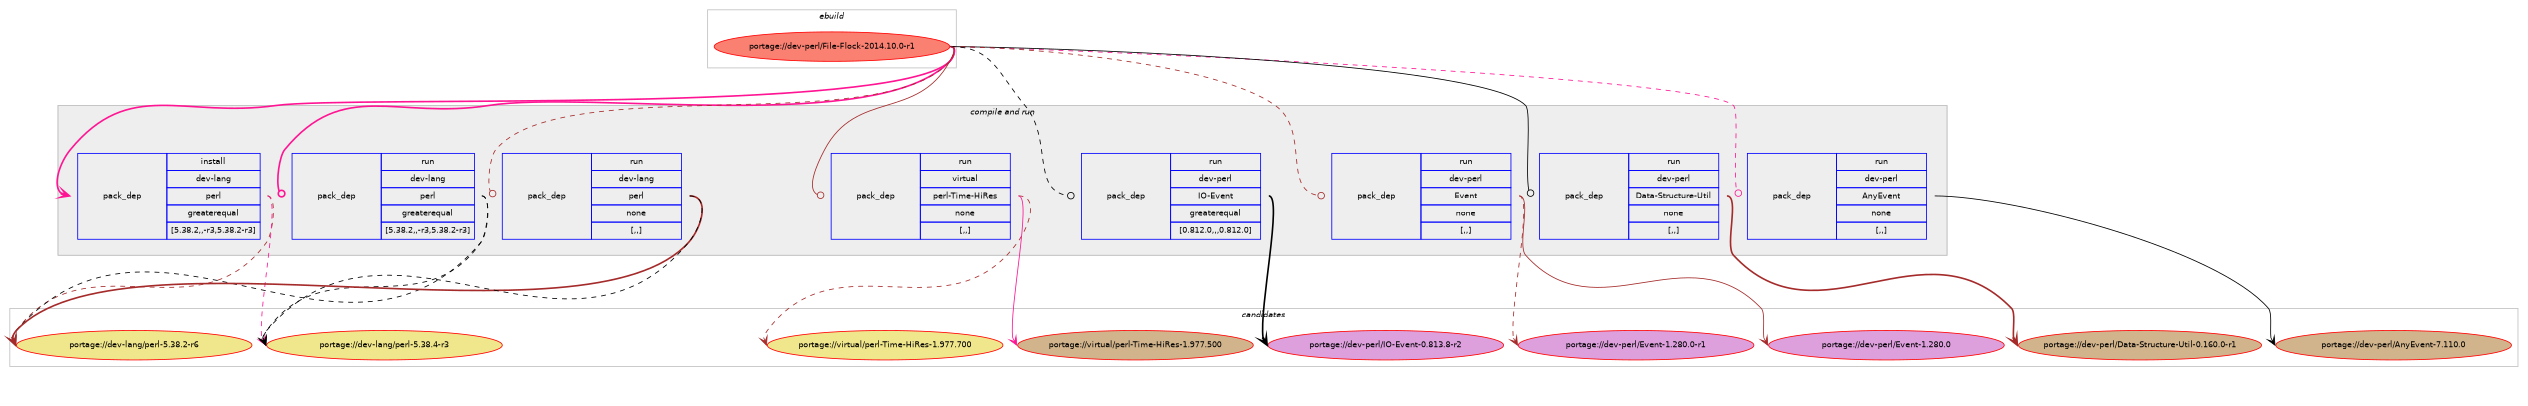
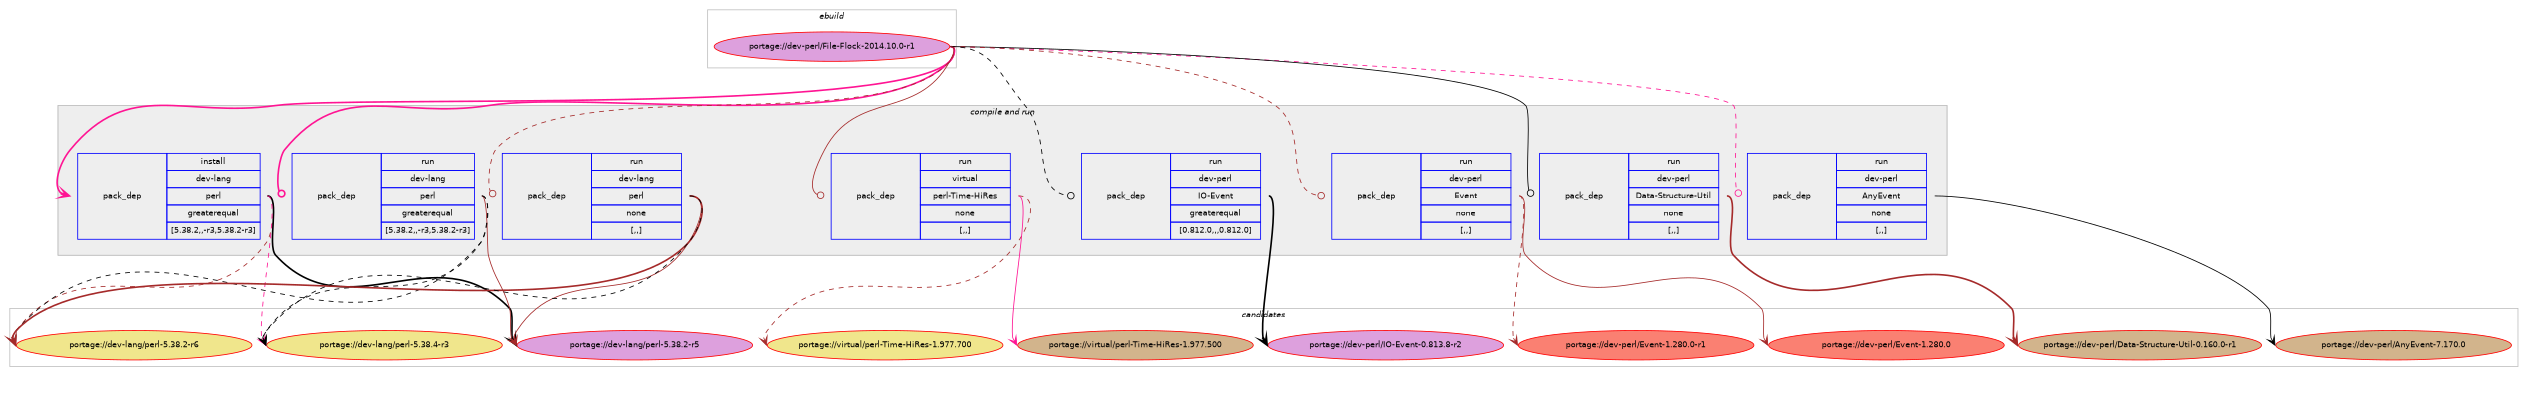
(832, 47) -> (832, 47)
none -> (635, 345)
(1636, 345) -> (1636, 345)
(1886, 345) -> (1886, 345)
(2394, 345) -> (2394, 345)
